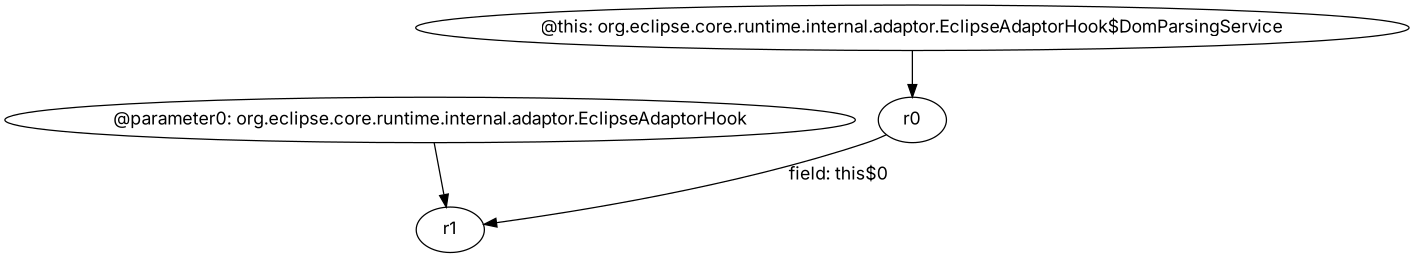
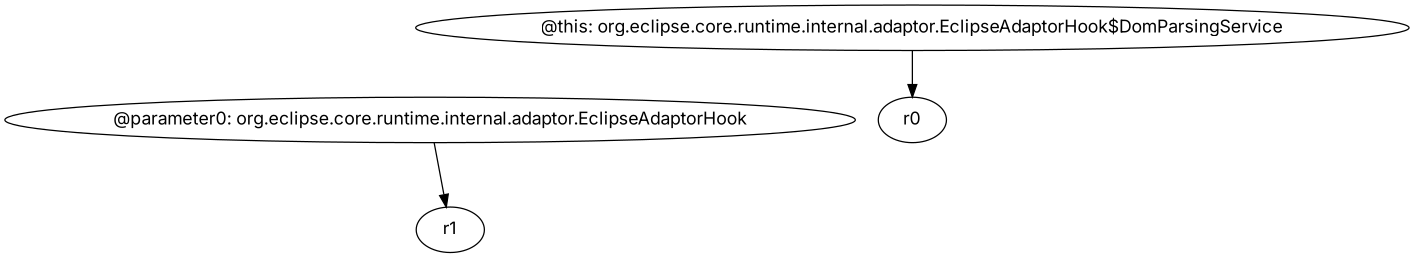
(694, 188) -> none
